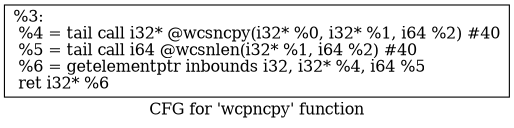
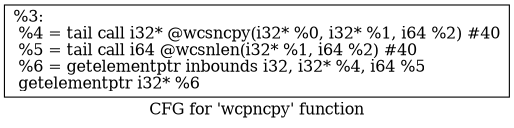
(62, 84) -> (107, 84)
